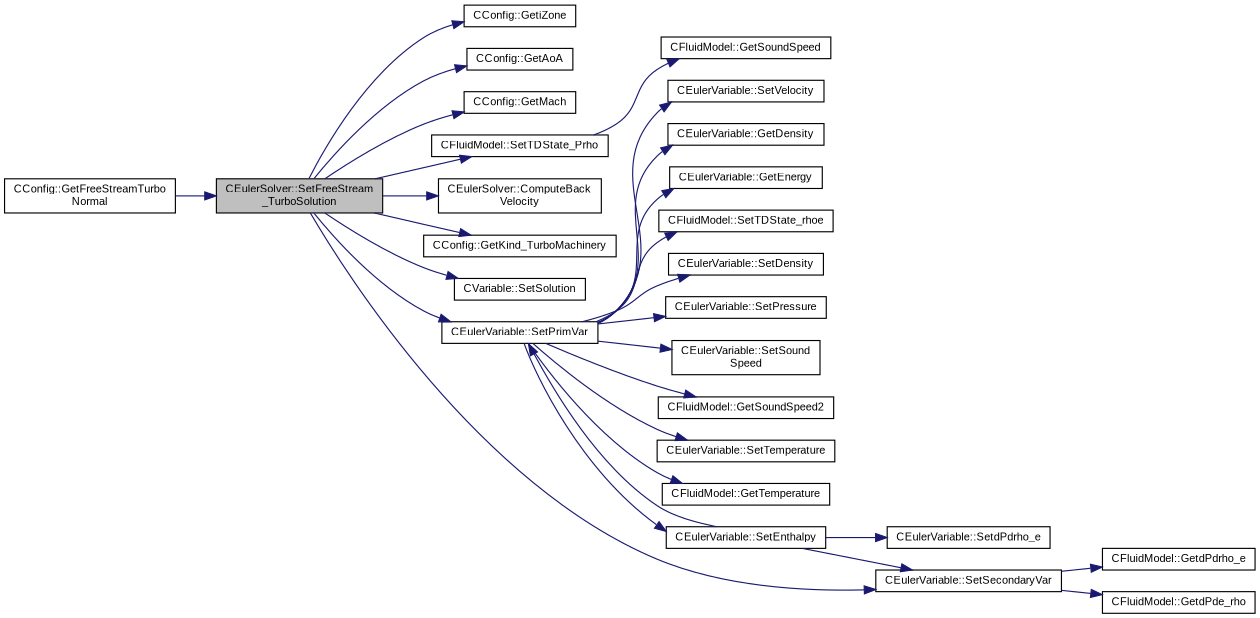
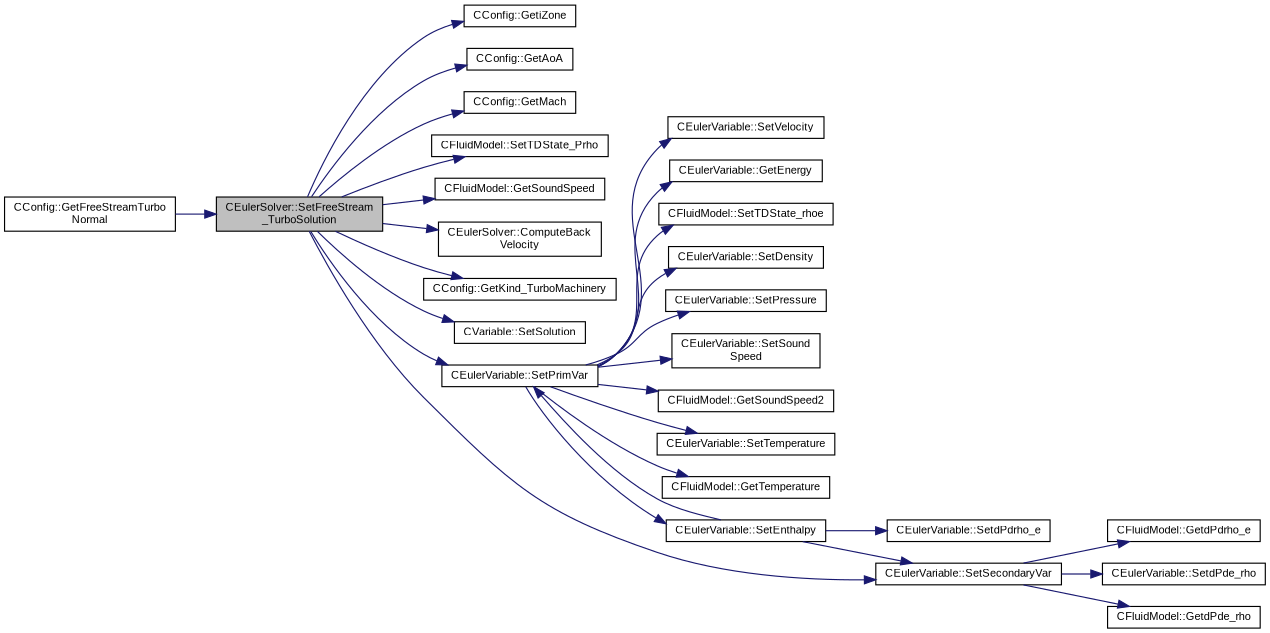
(634, 102) -> (403, 202)
(746, 134) -> none
none -> (1184, 574)
